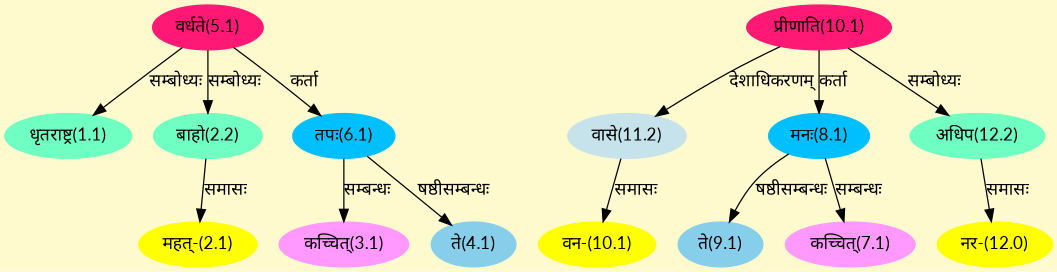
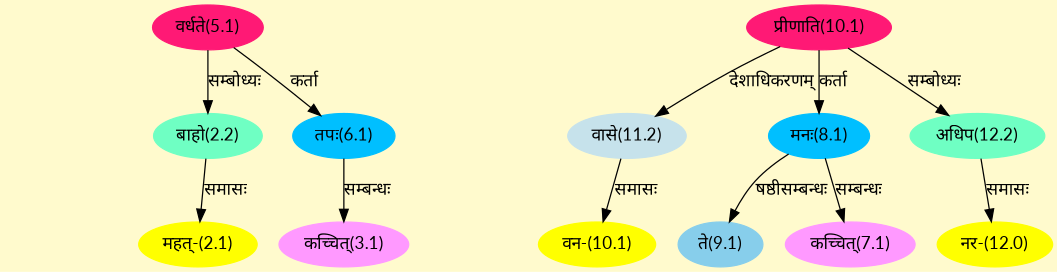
(68, 136) -> none
(474, 244) -> none
